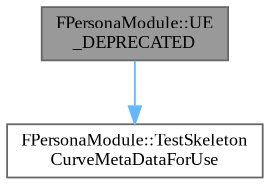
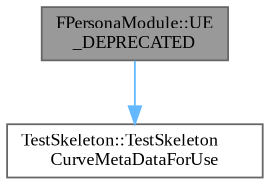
(135, 151) -> (135, 151)
